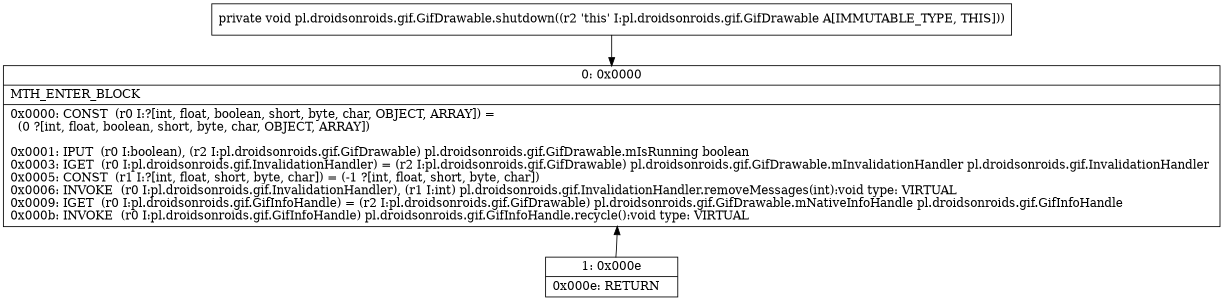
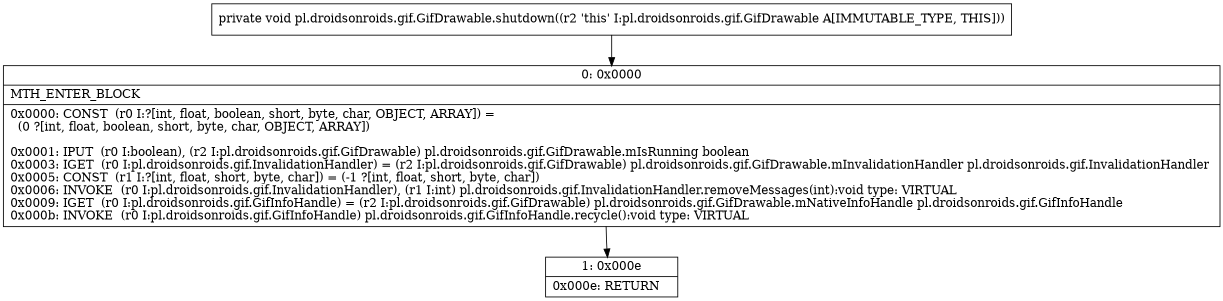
(617, 246) -> (606, 238)
